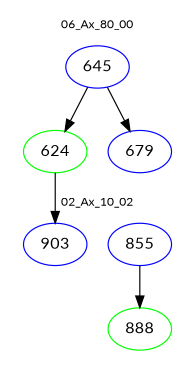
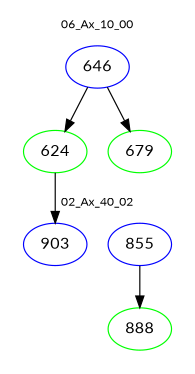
(98, 25) -> (98, 25)
(98, 67) -> (98, 67)
(140, 152) -> (140, 152)
(98, 203) -> (98, 203)
